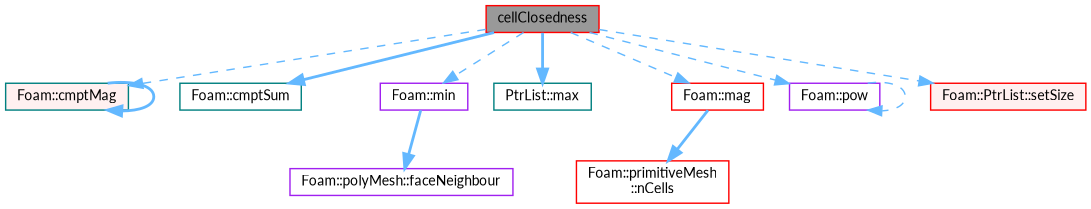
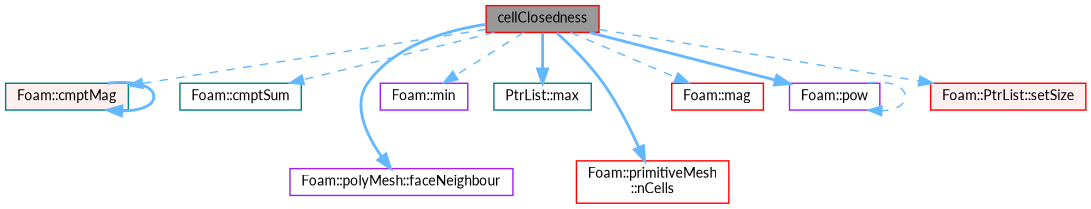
(399, 56) -> (375, 62)
(682, 56) -> (682, 56)
(693, 130) -> (605, 85)
(415, 132) -> (379, 70)
